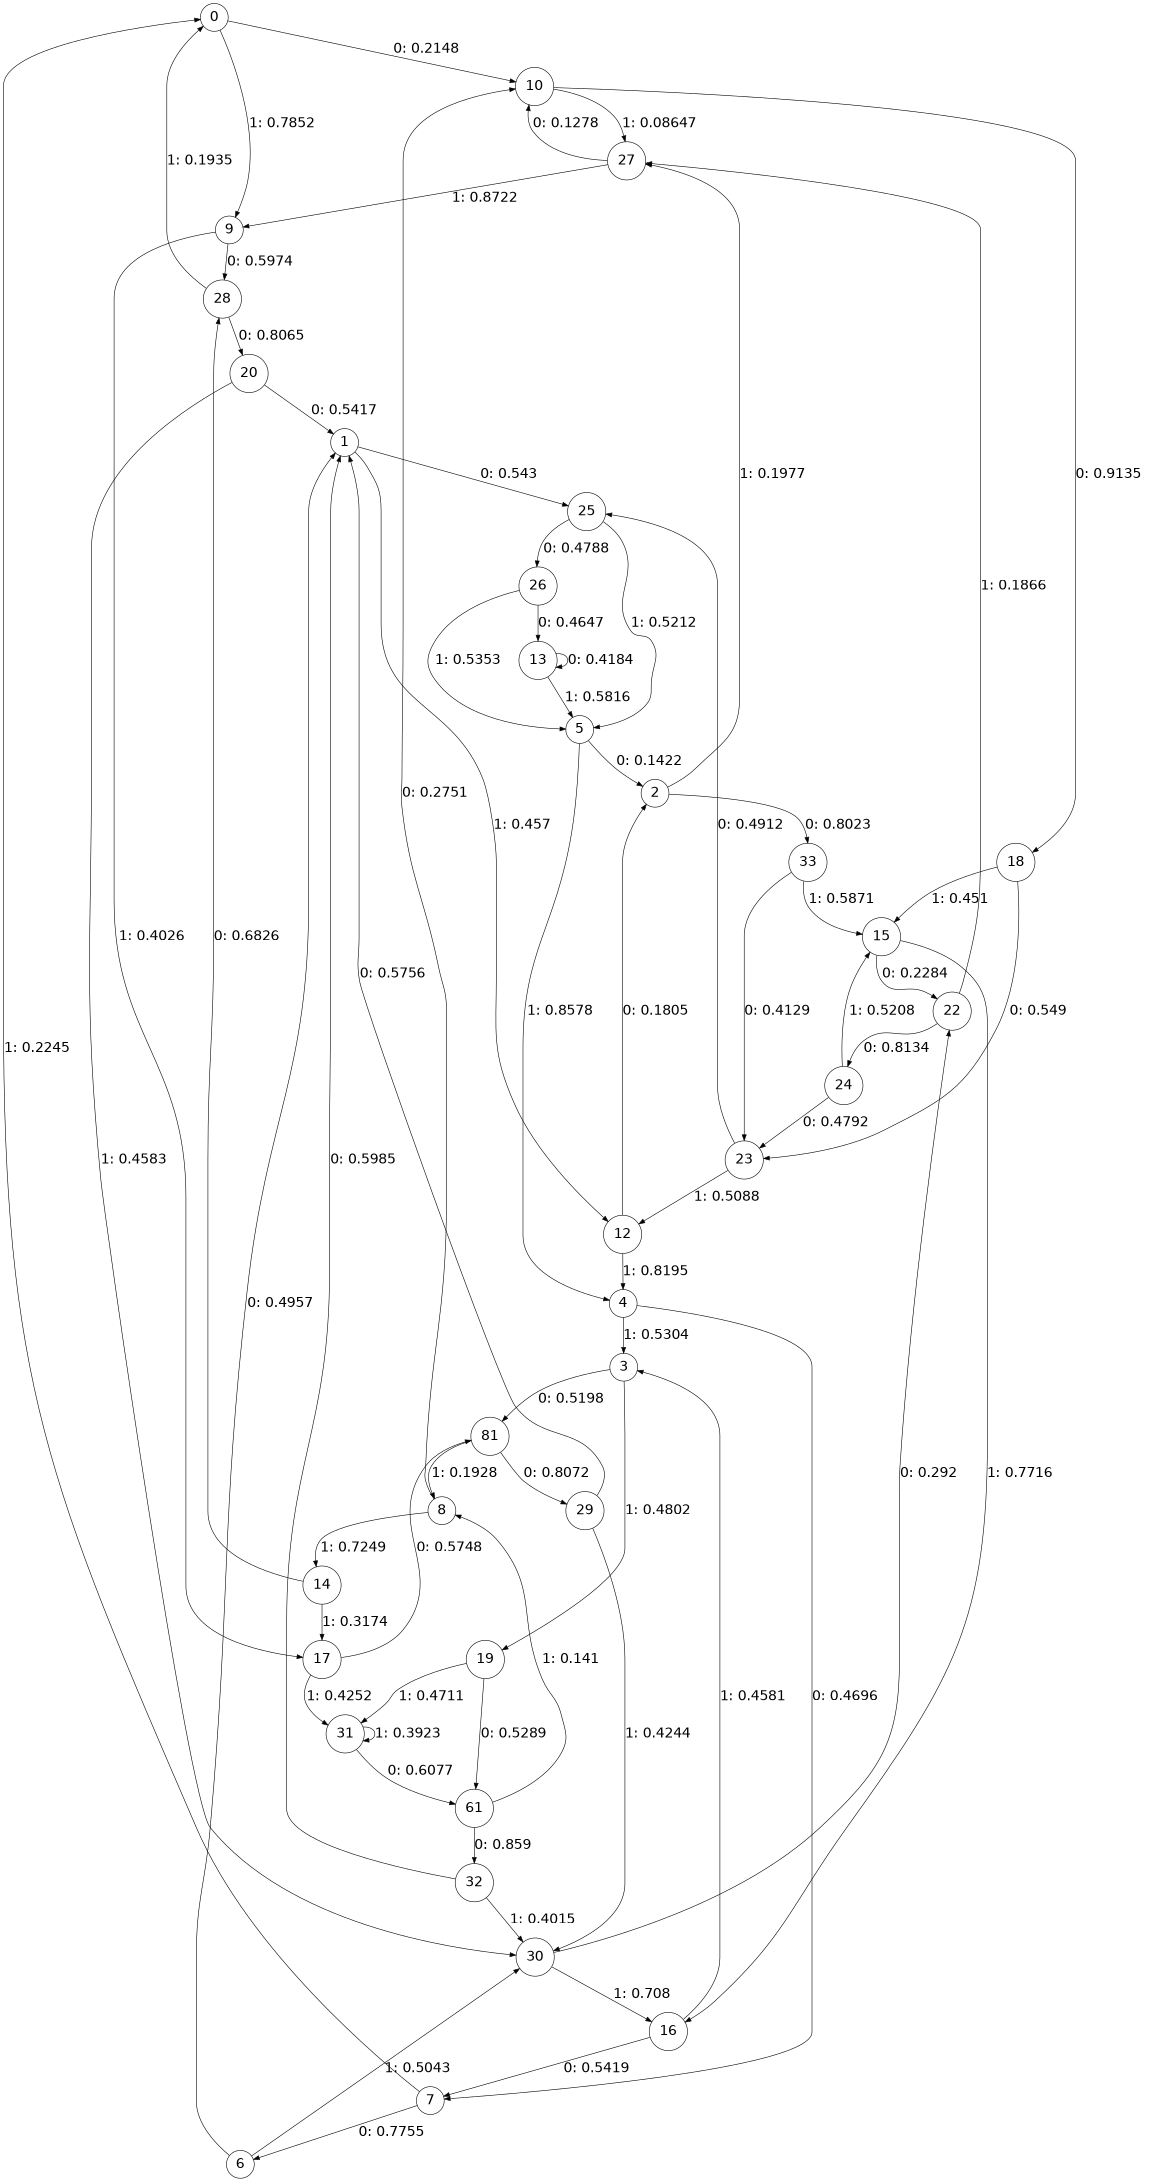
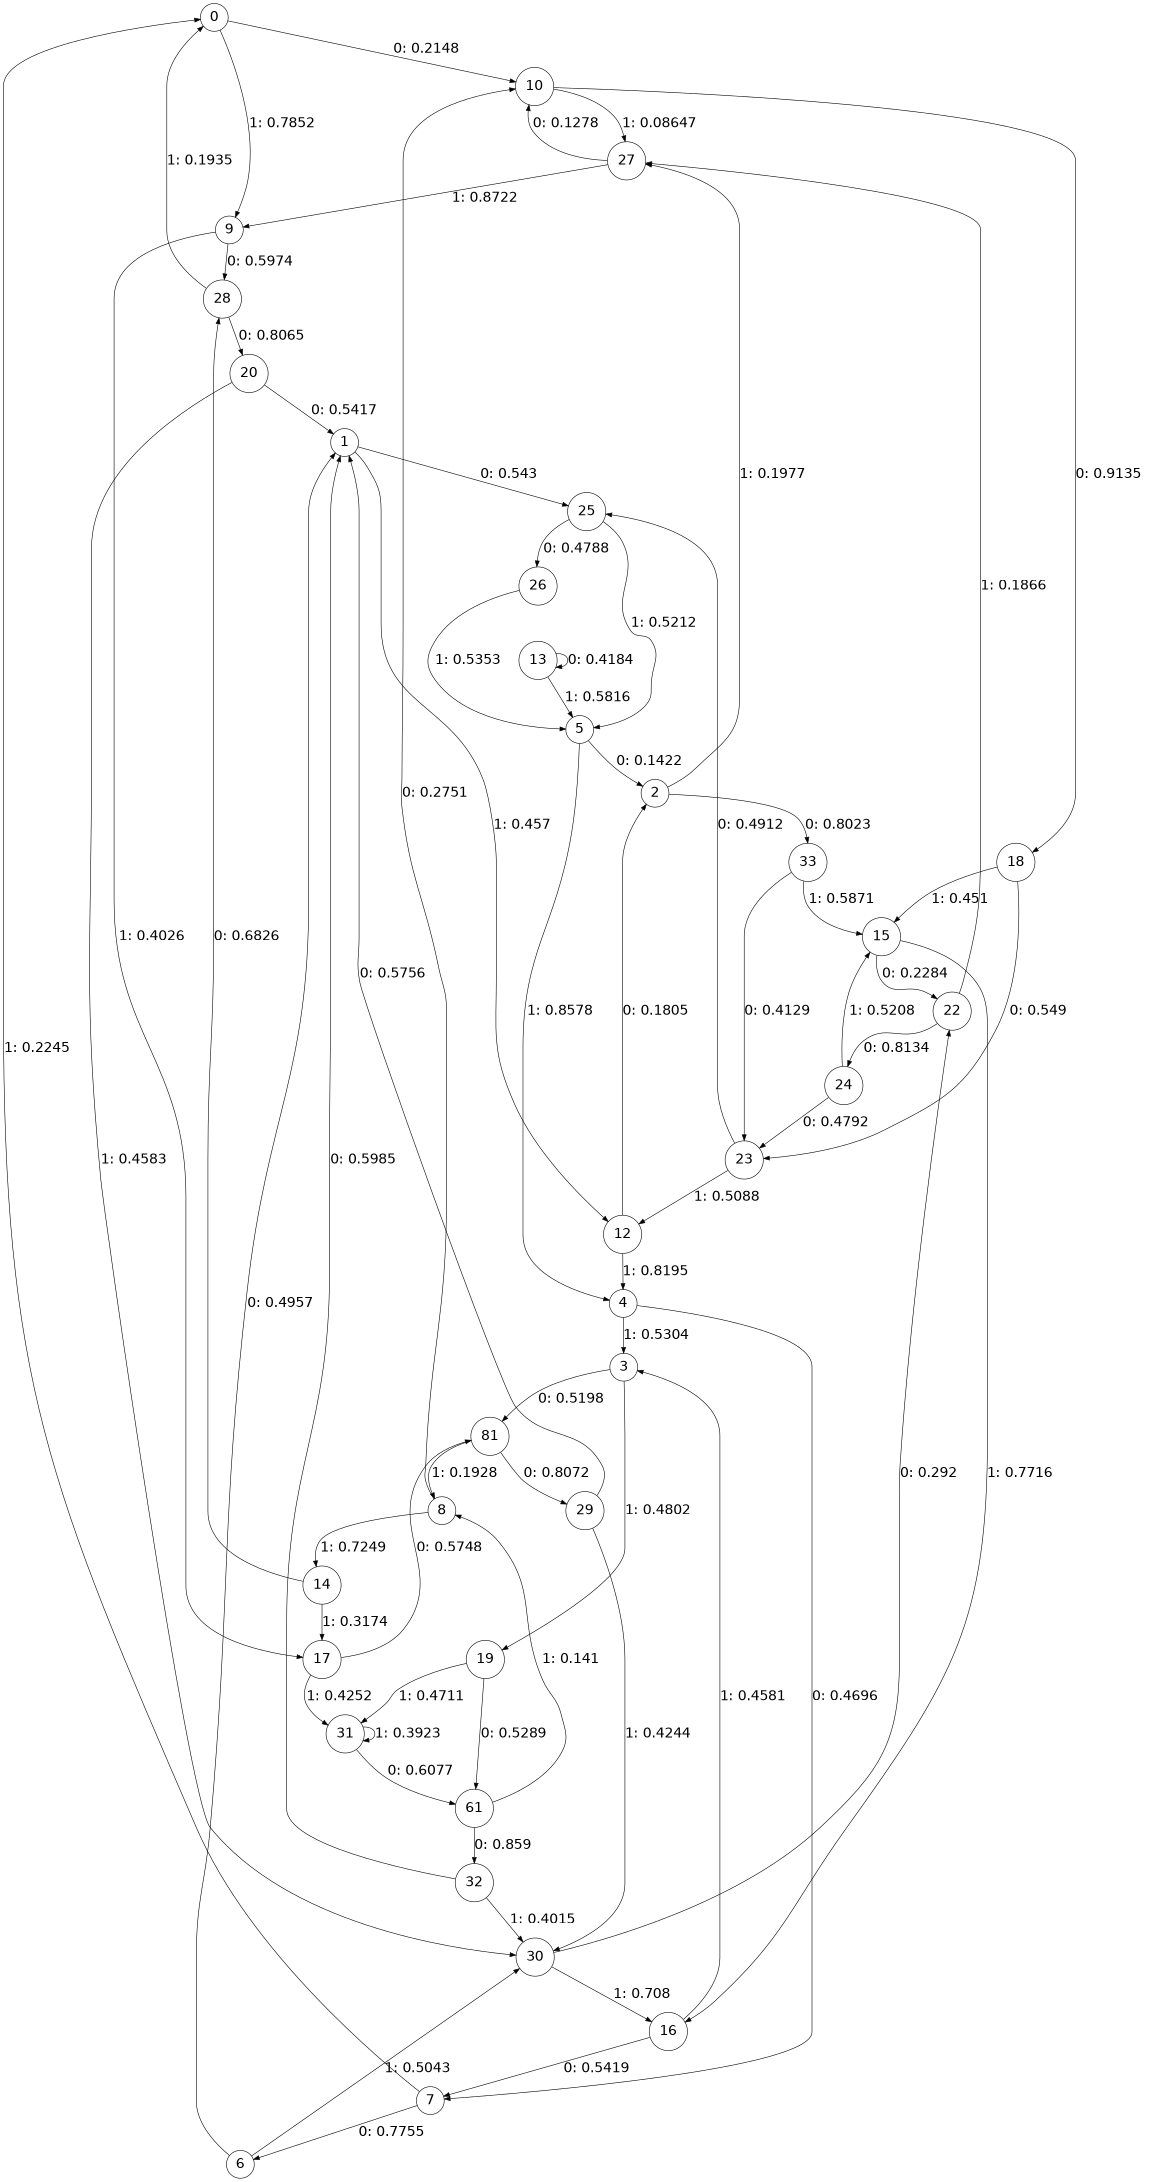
(538, 620) -> none
